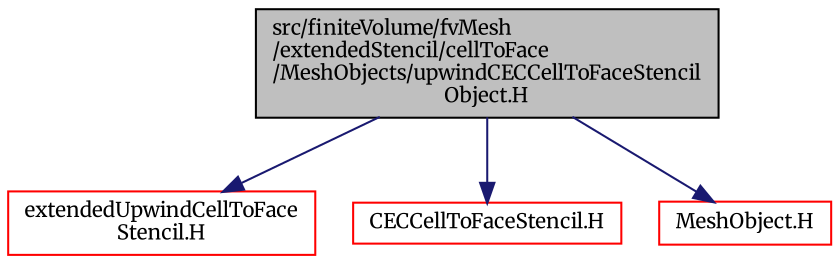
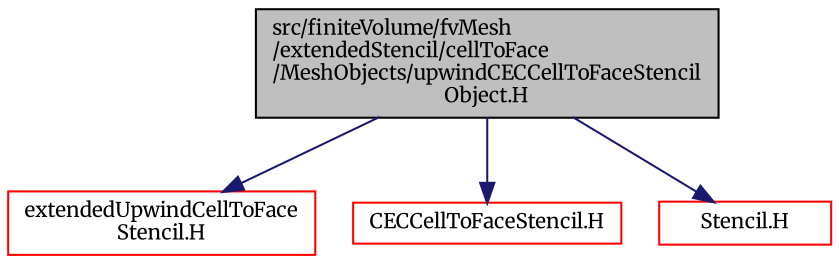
(745, 223) -> (745, 223)
